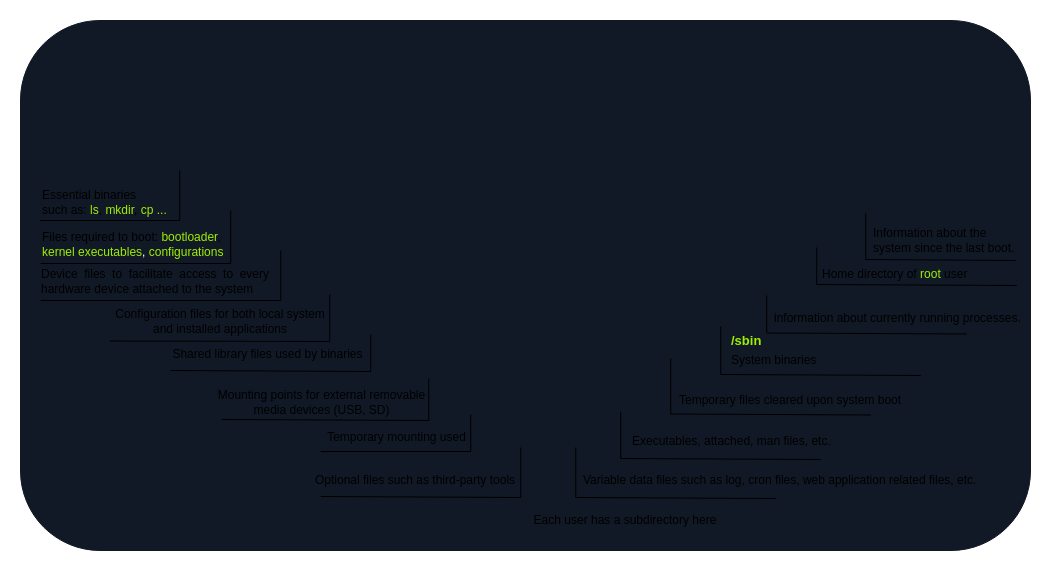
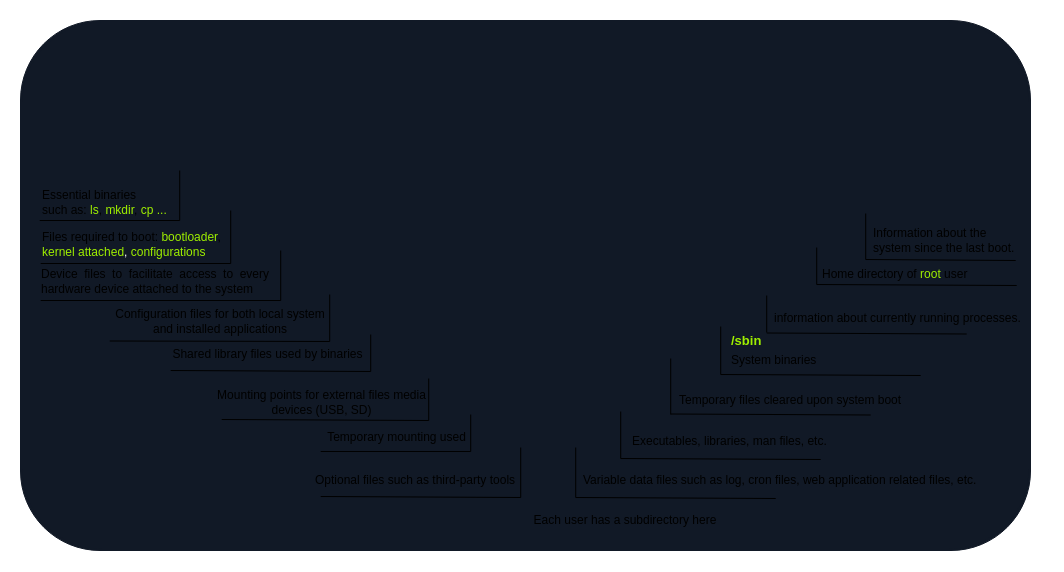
(137, 245) -> (137, 245)
(322, 403) -> (322, 403)
(737, 442) -> (737, 442)
